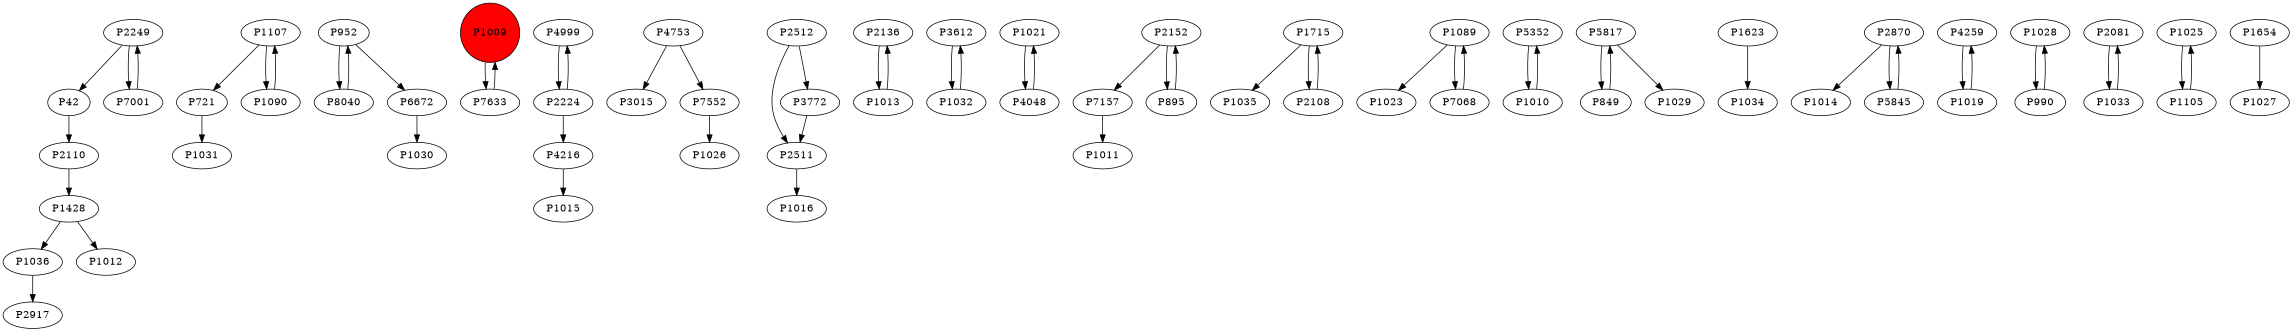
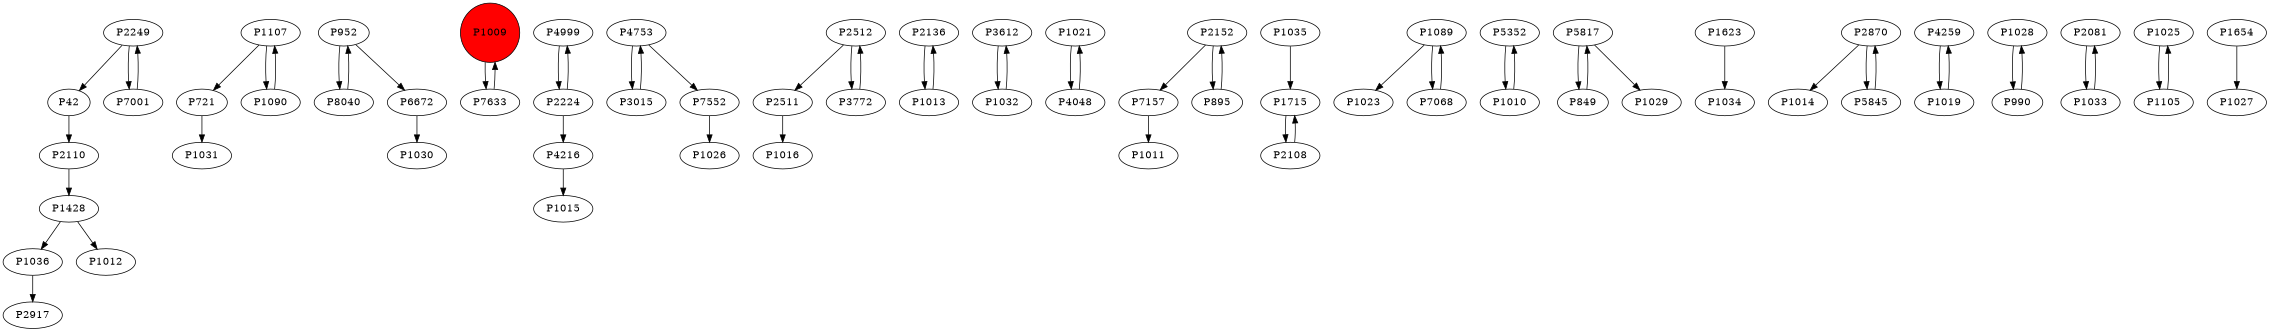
(1279, 65) -> (1290, 64)
none -> (641, 71)
(804, 125) -> (861, 71)
